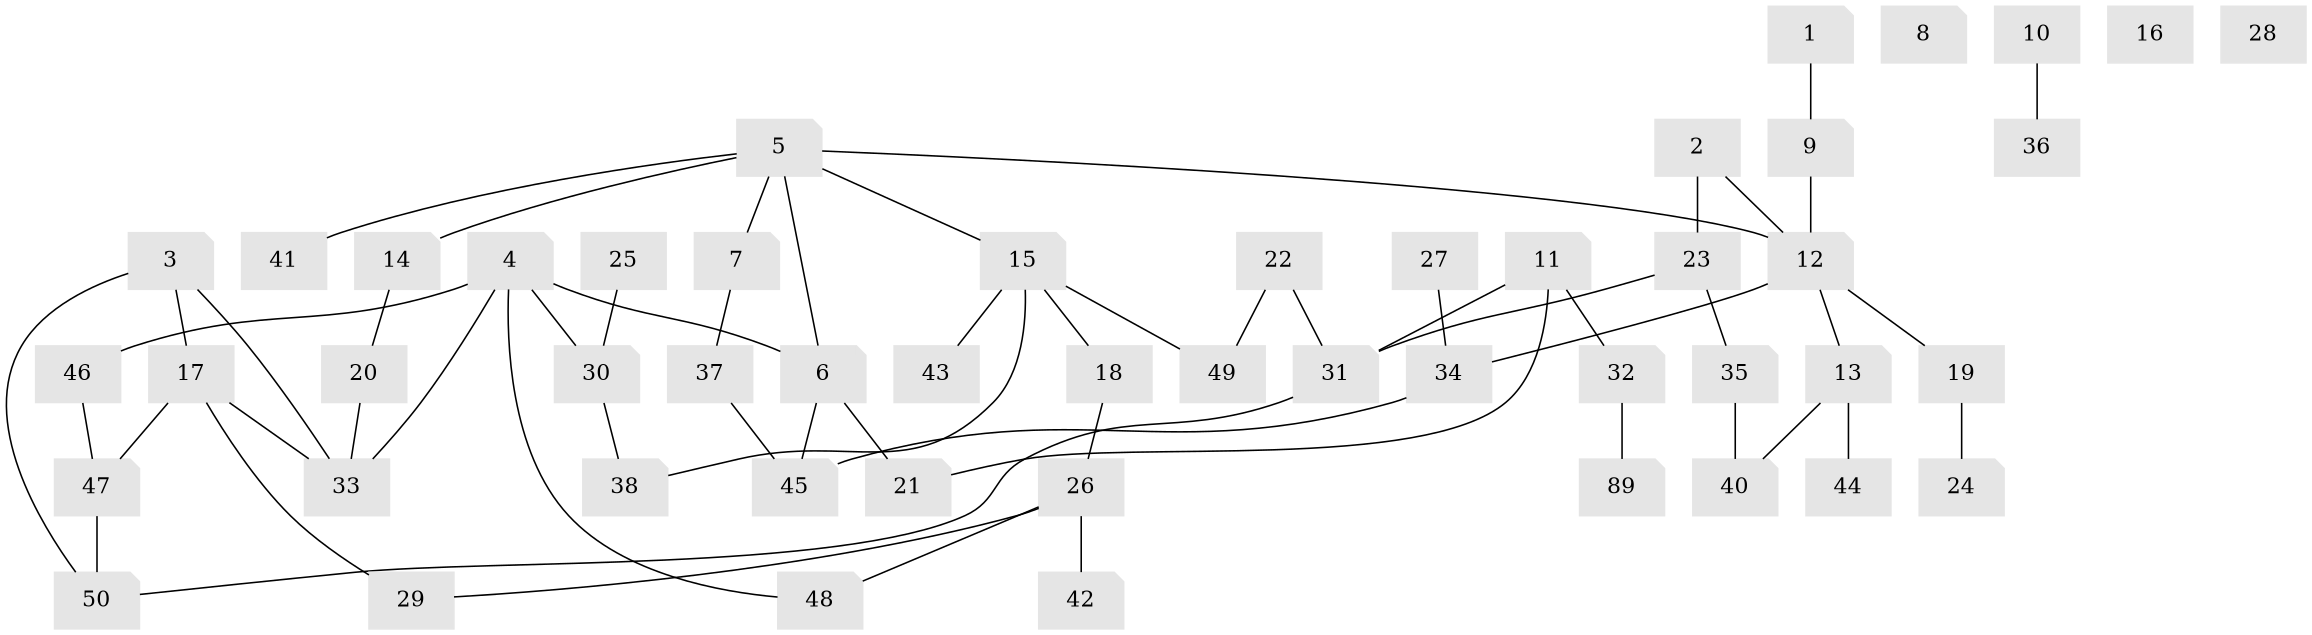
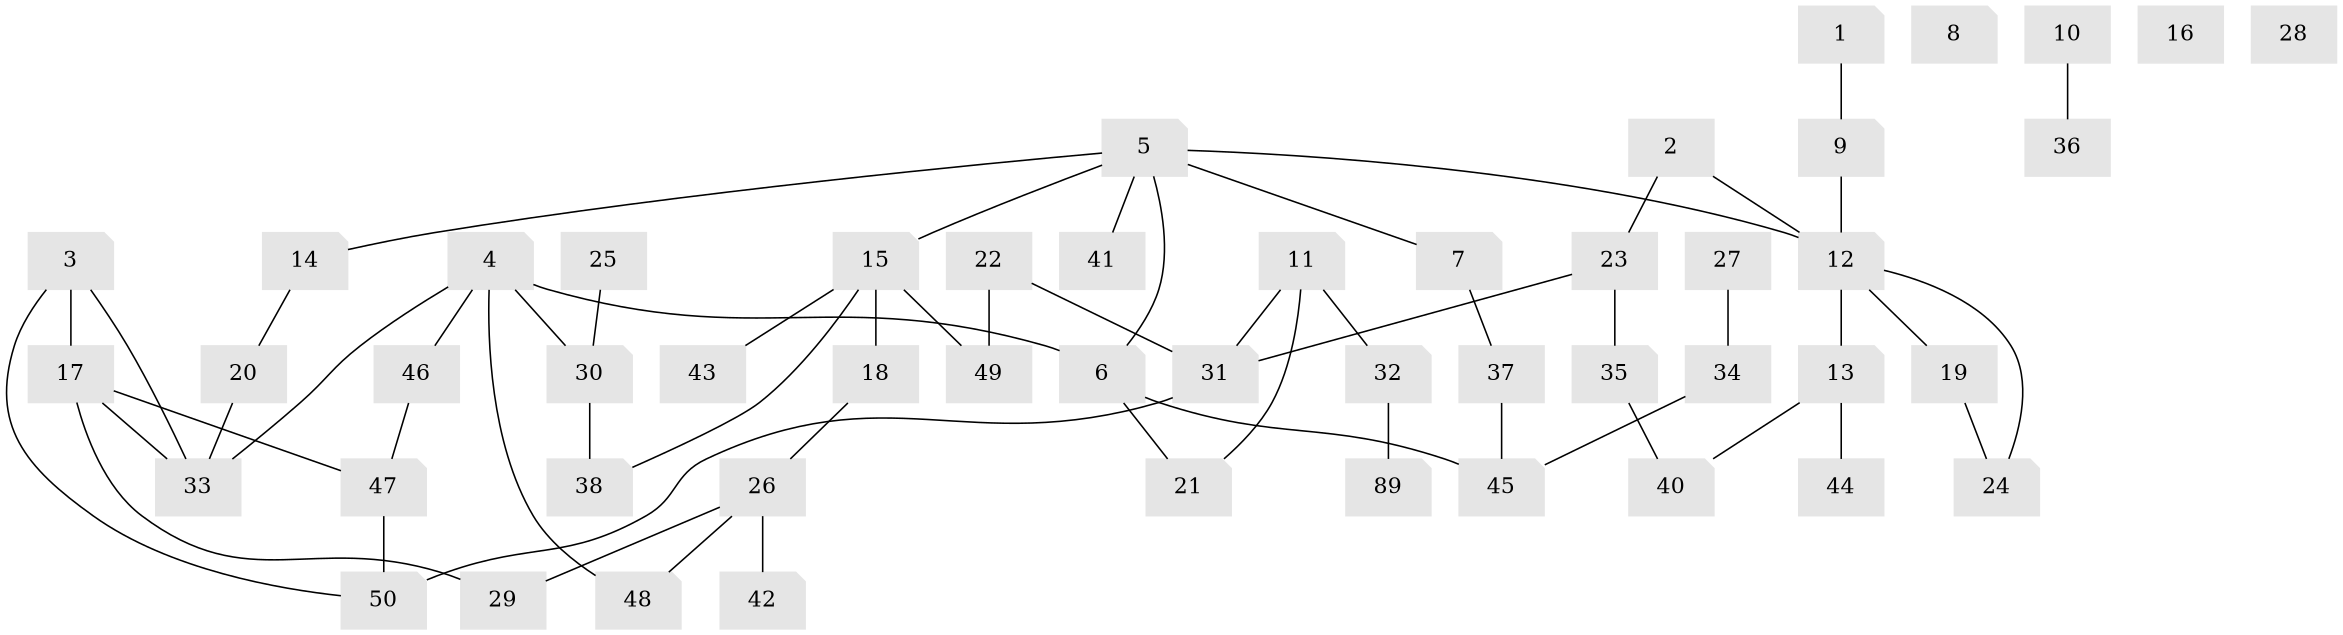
(1631, 326) -> (2001, 332)
